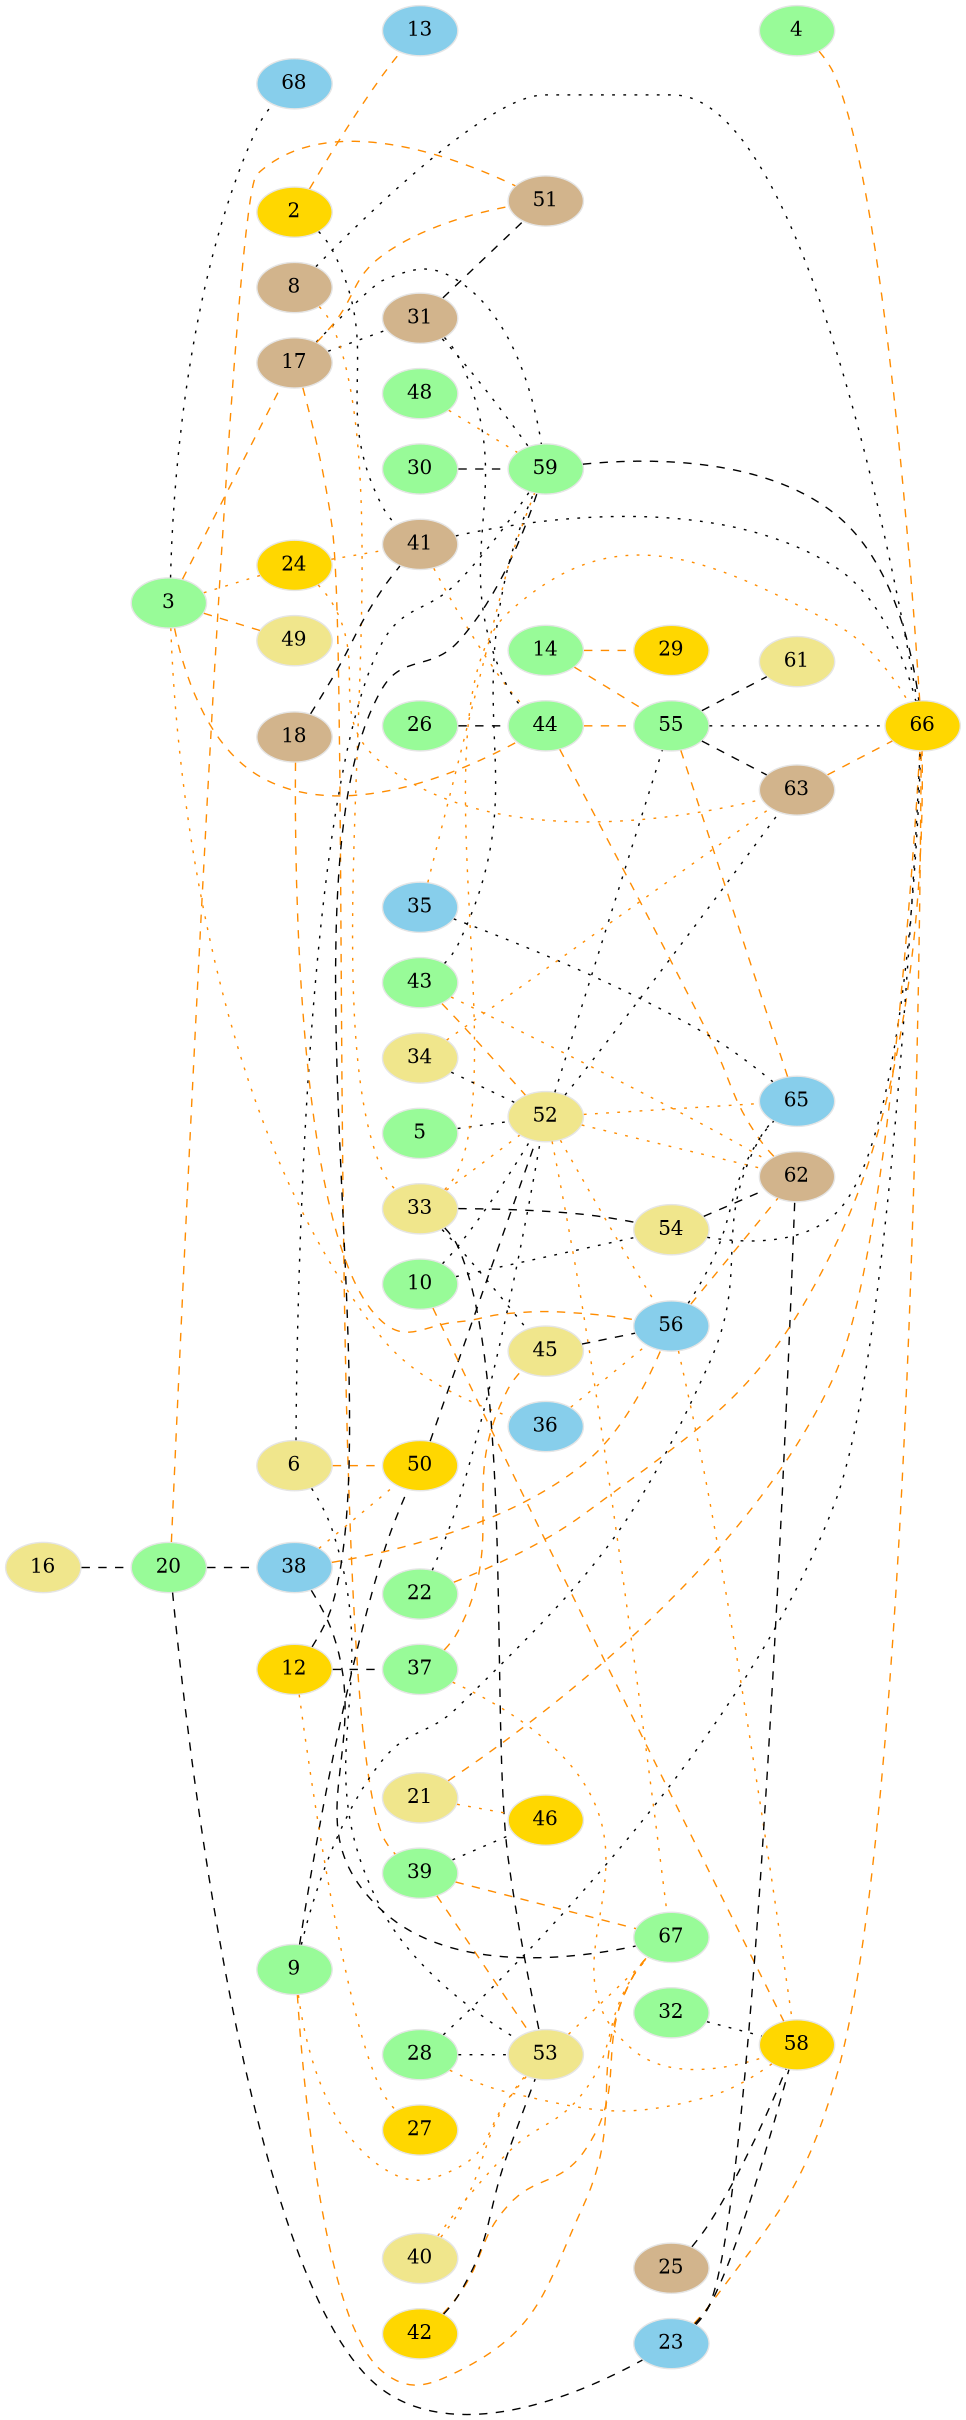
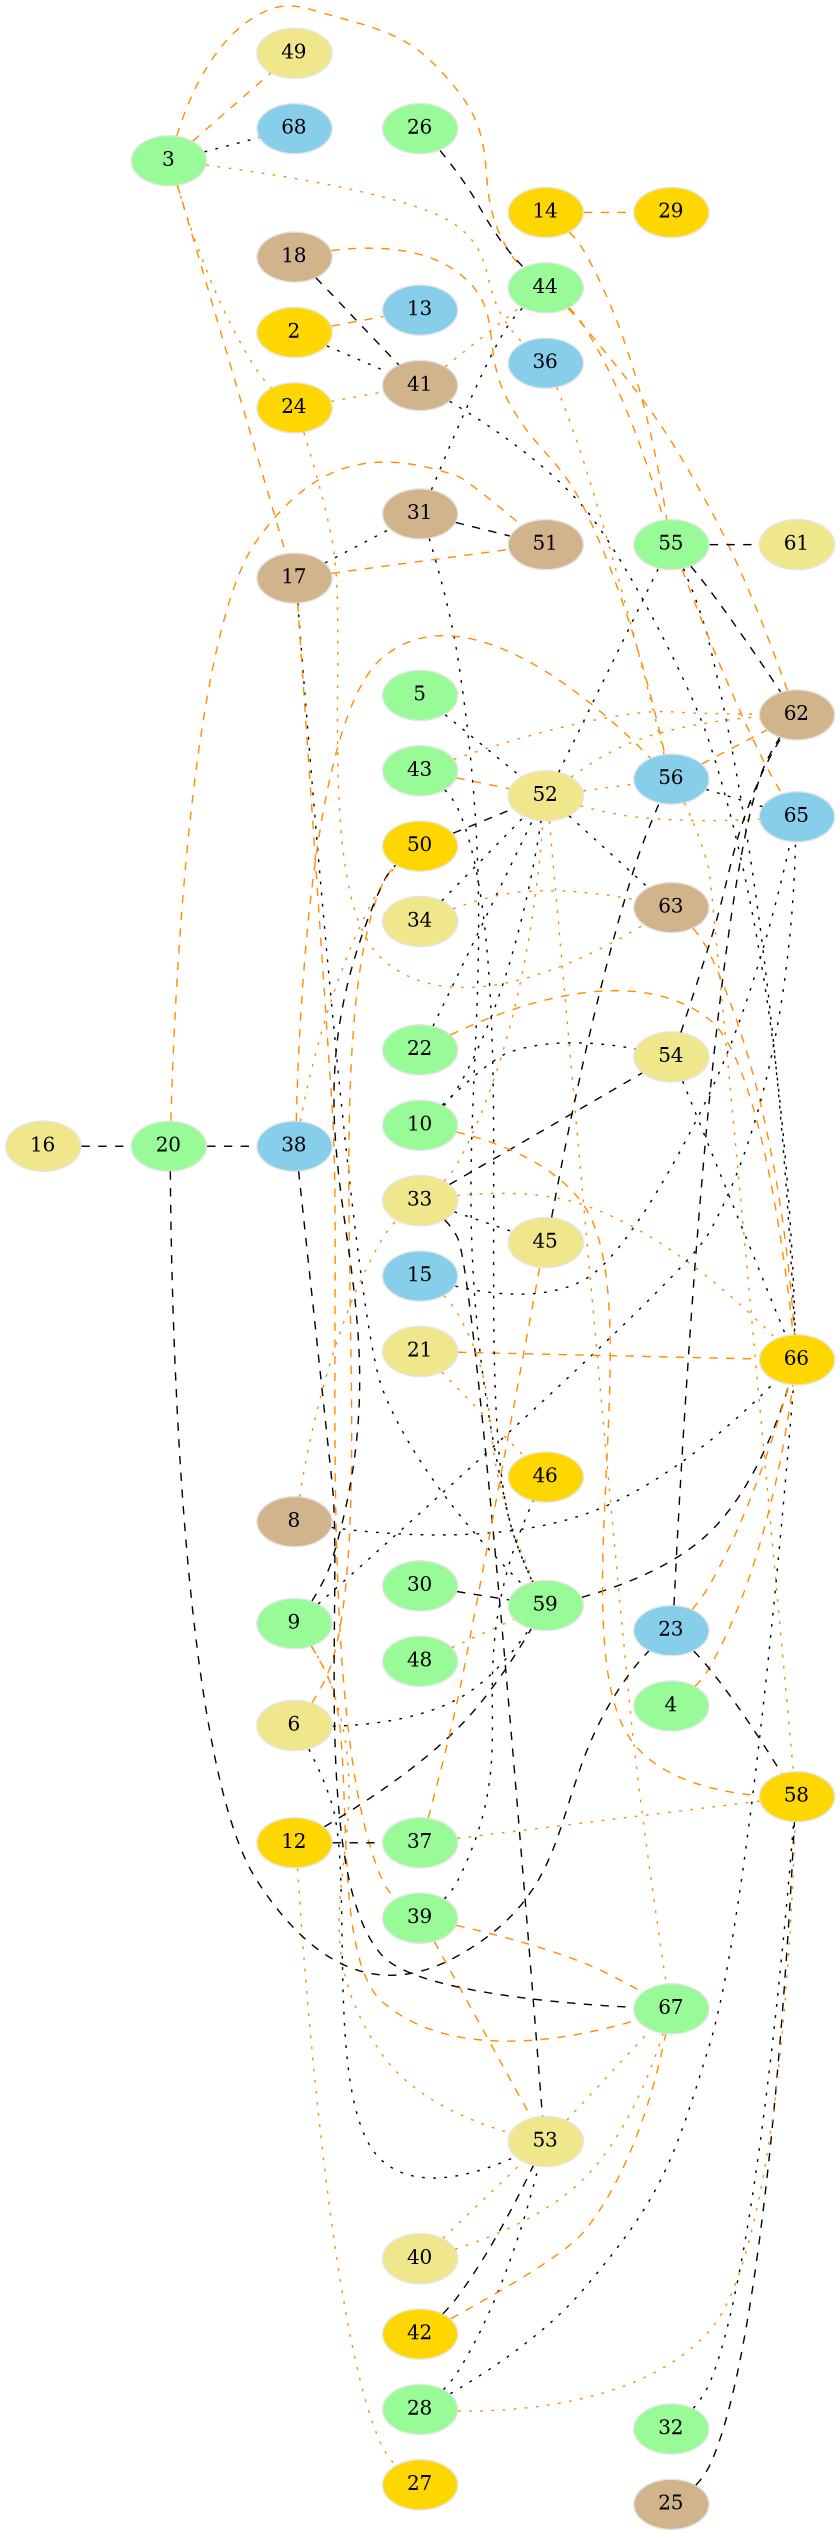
(546, 650) -> (546, 212)
(734, 758) -> (737, 628)
(420, 907) -> (420, 1276)
